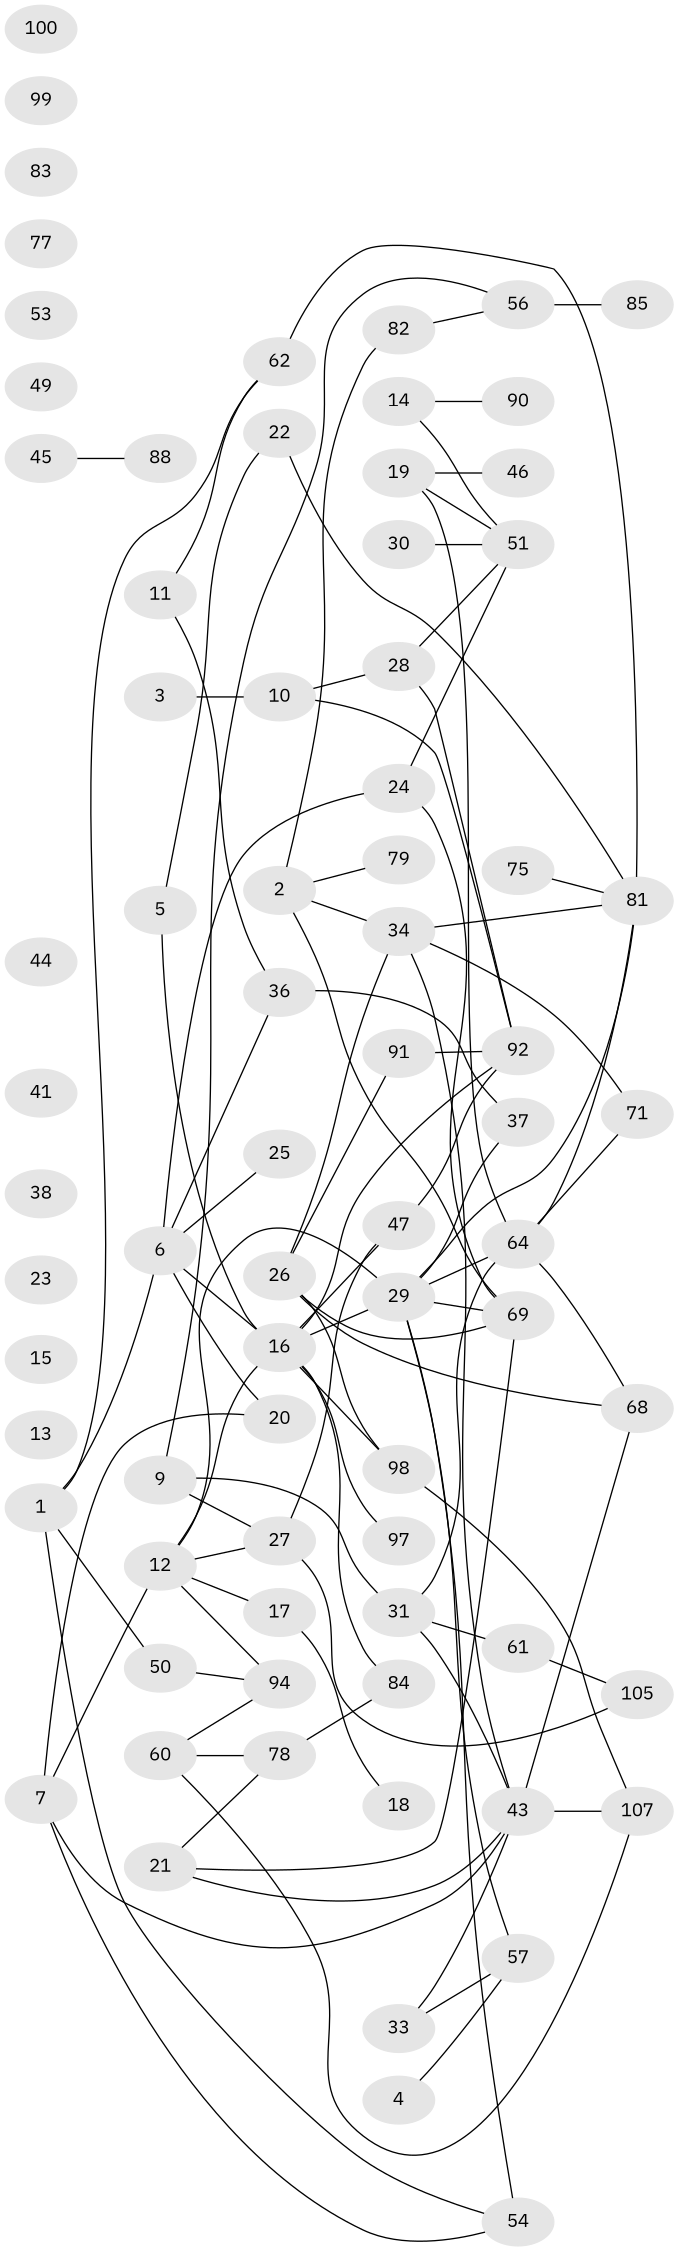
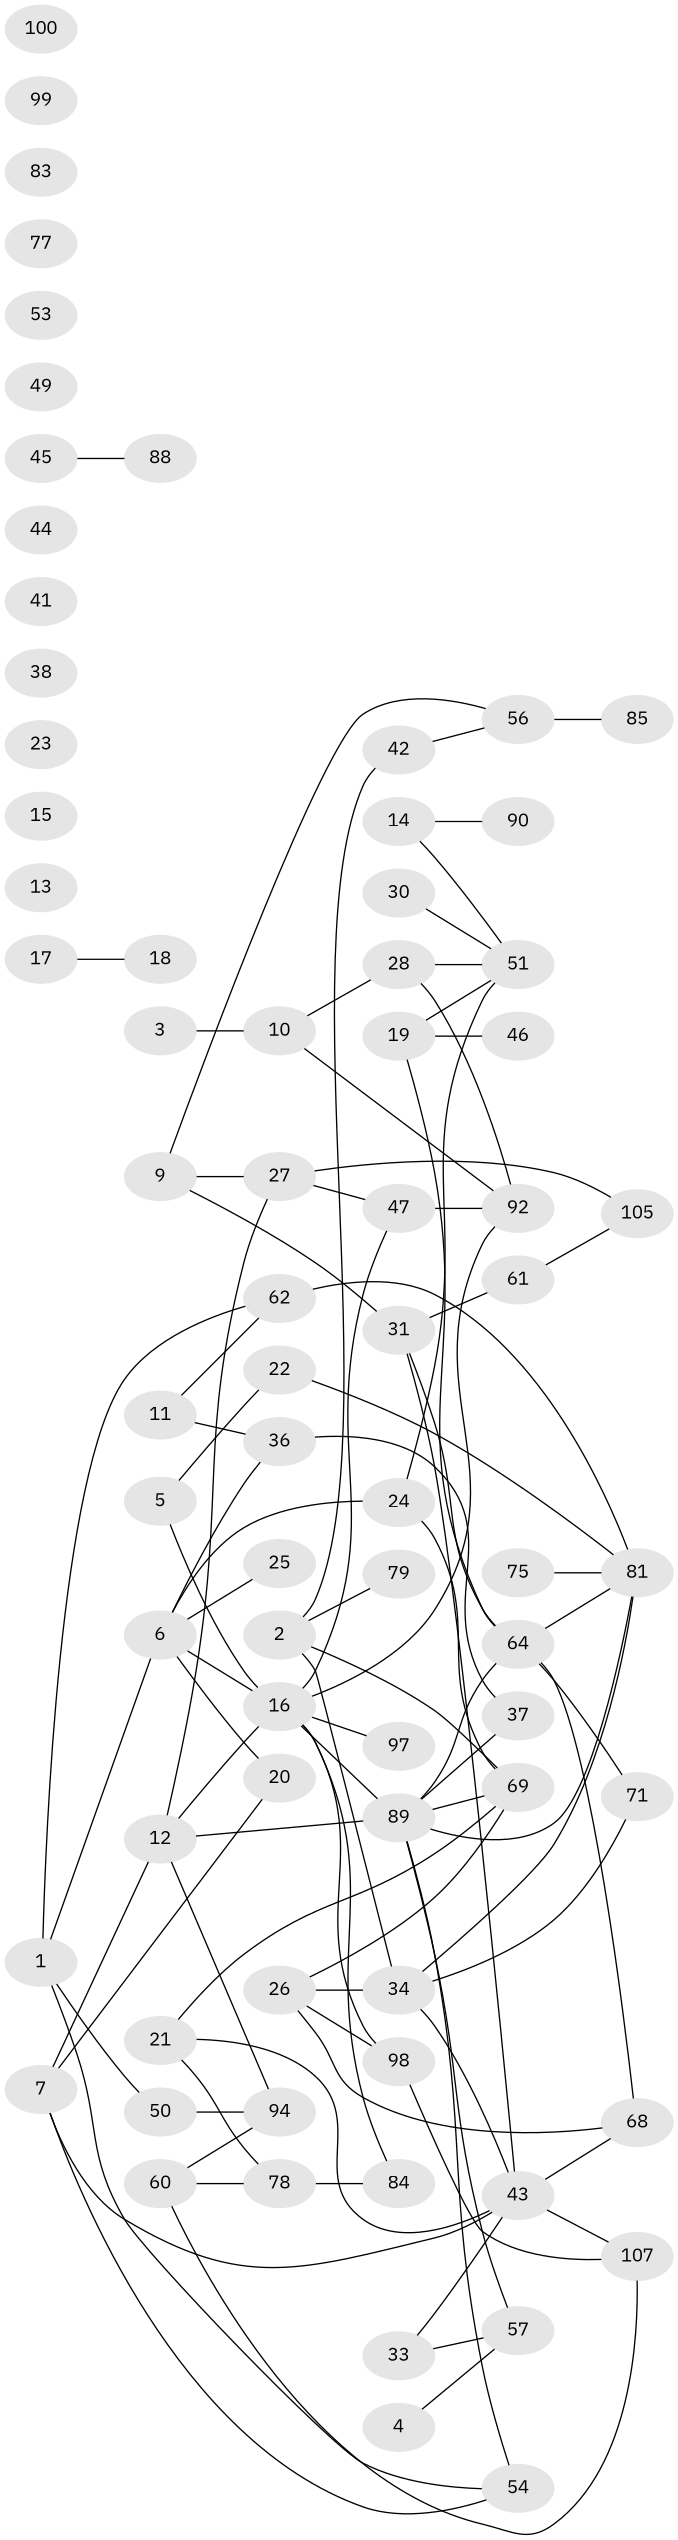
(399, 330) -> (399, 750)
(399, 1053) -> none
(399, 1297) -> (399, 1818)
(220, 1589) -> none
